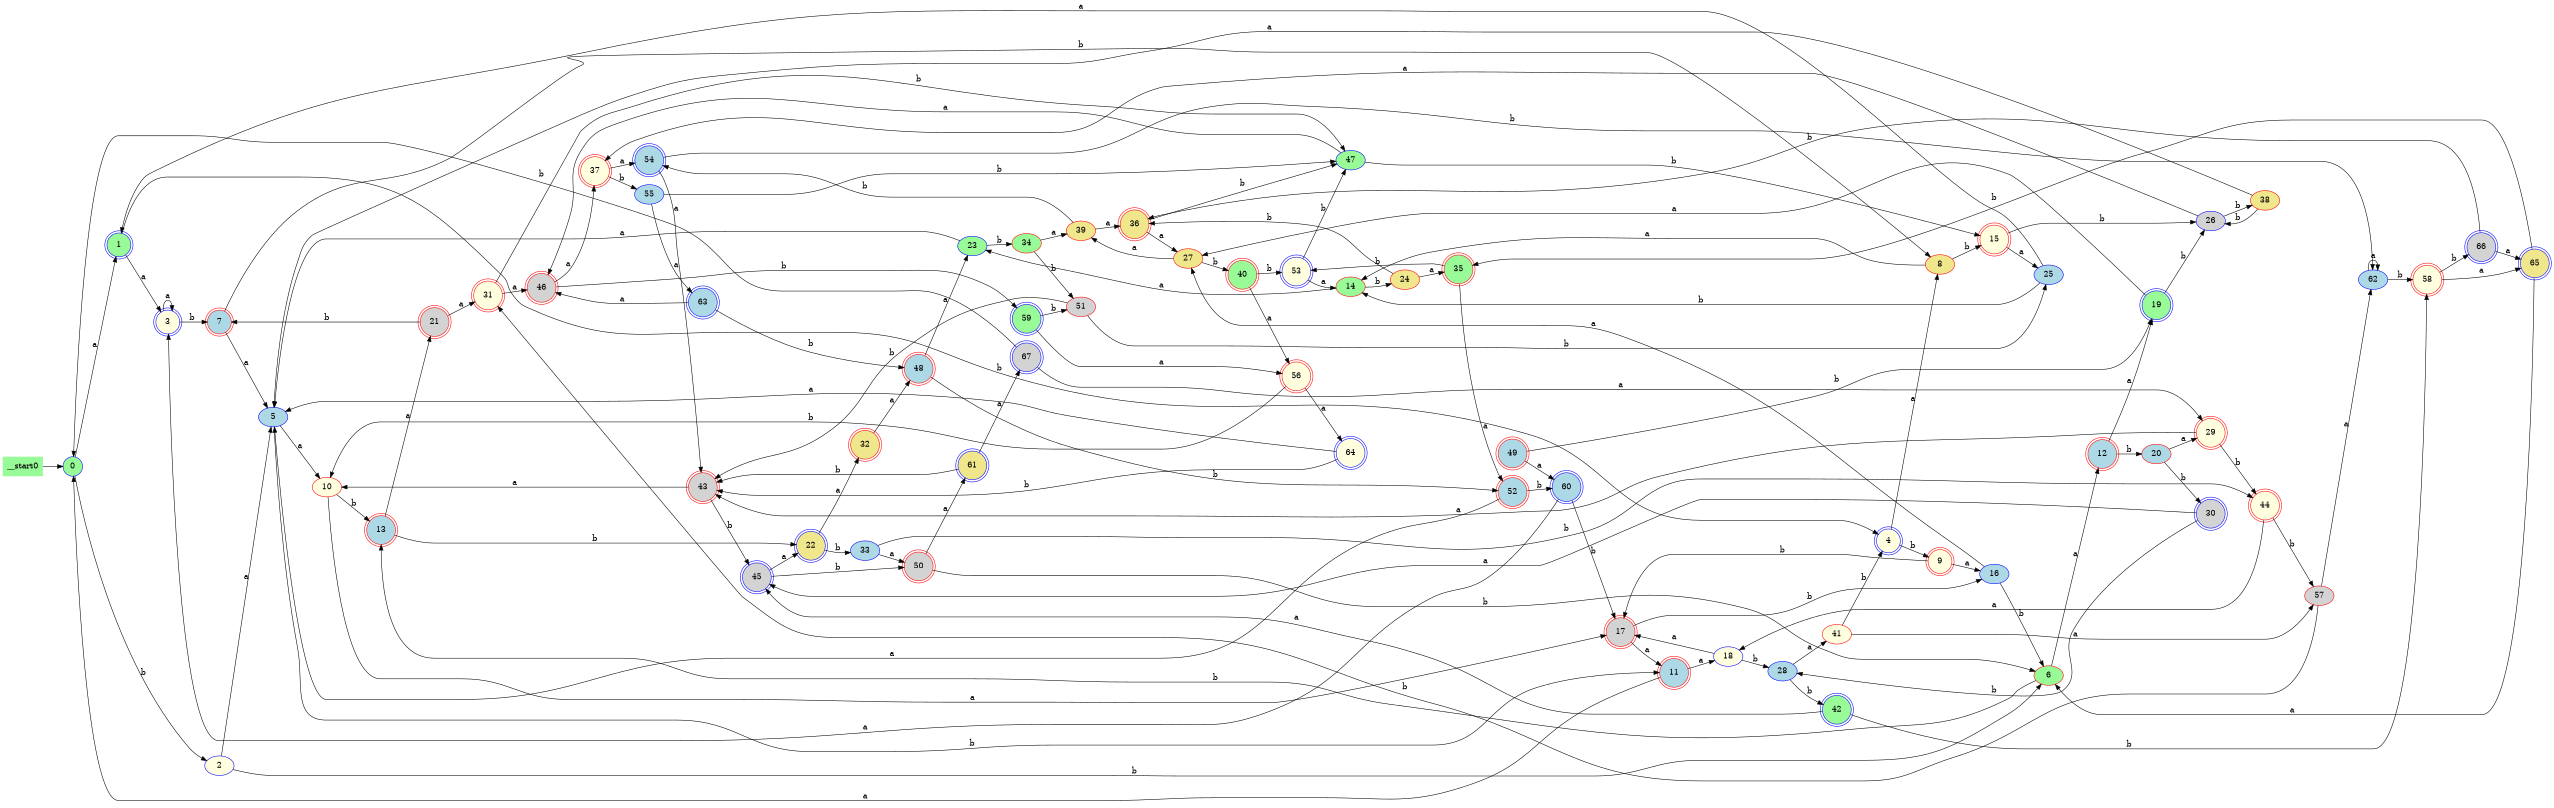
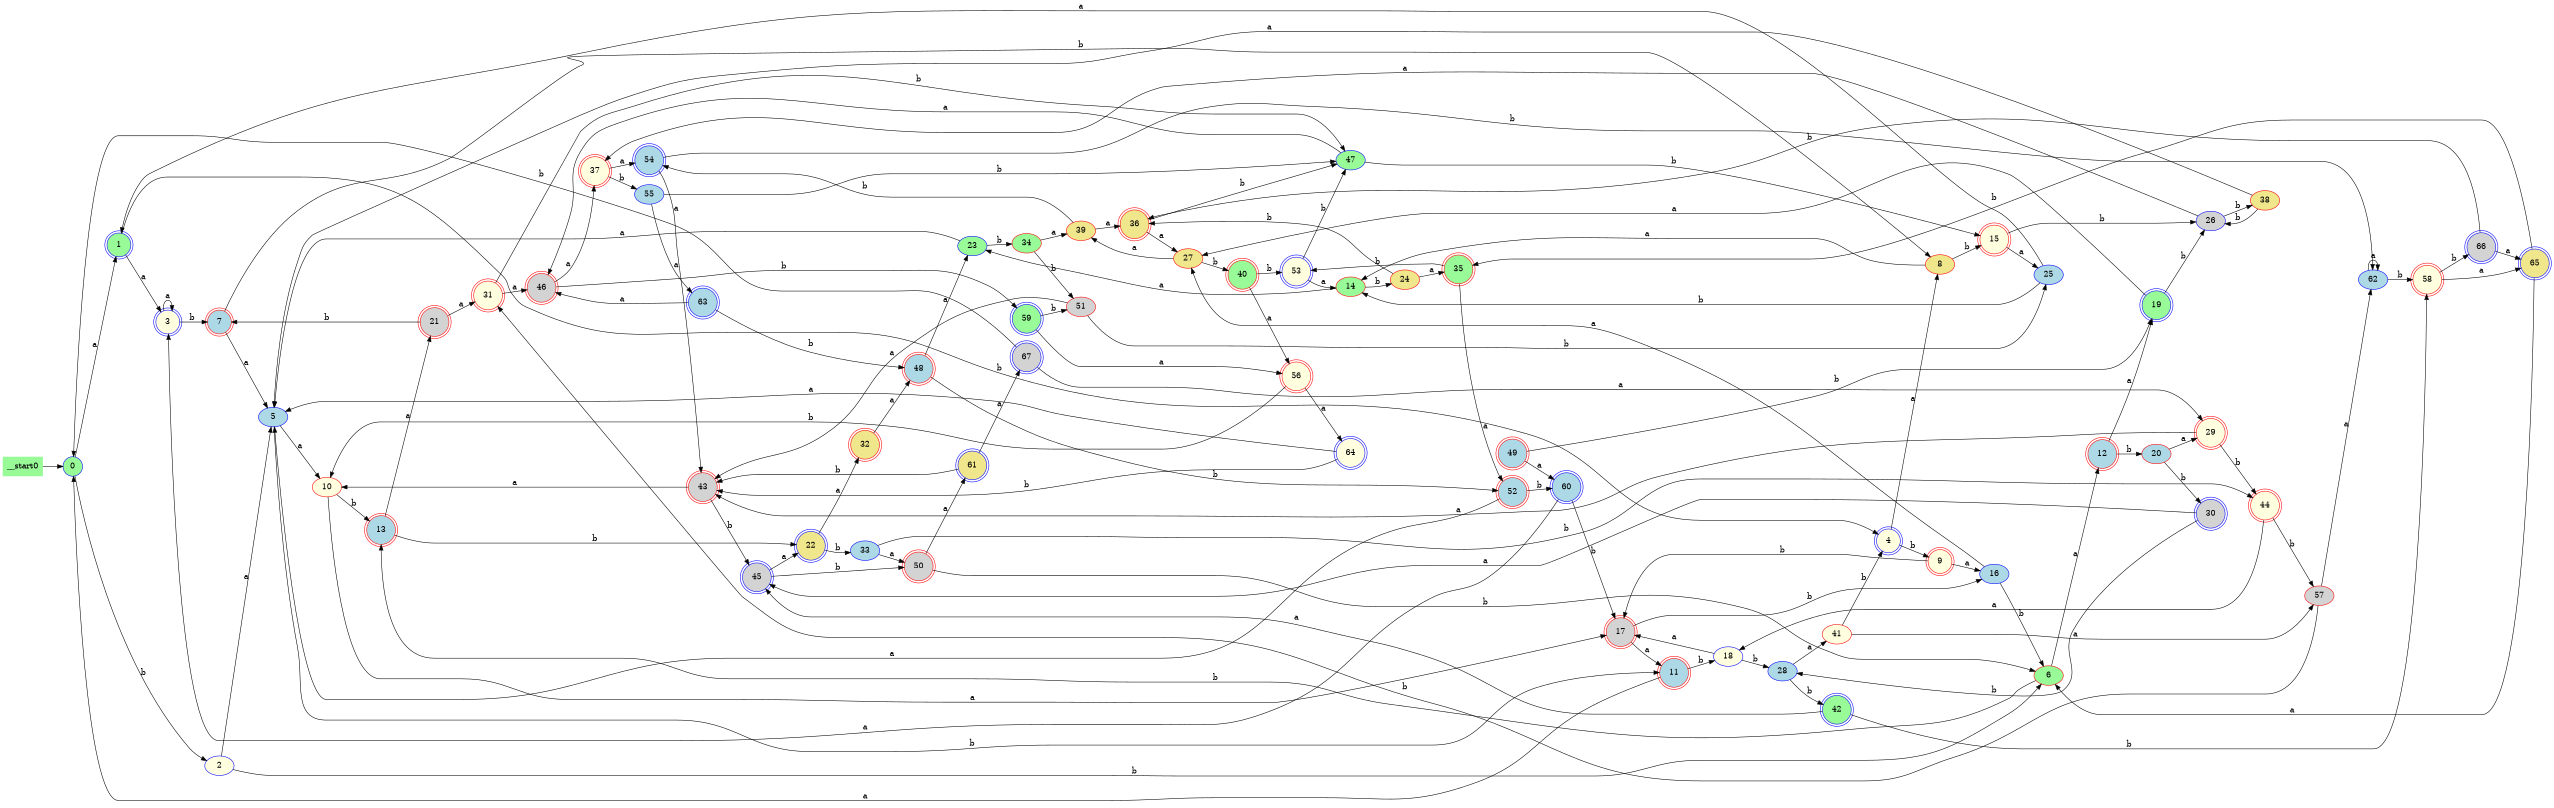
(892, 353) -> (892, 353)
(1701, 661) -> (1701, 661)
